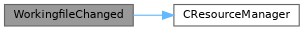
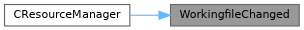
(148, 15) -> (144, 15)
